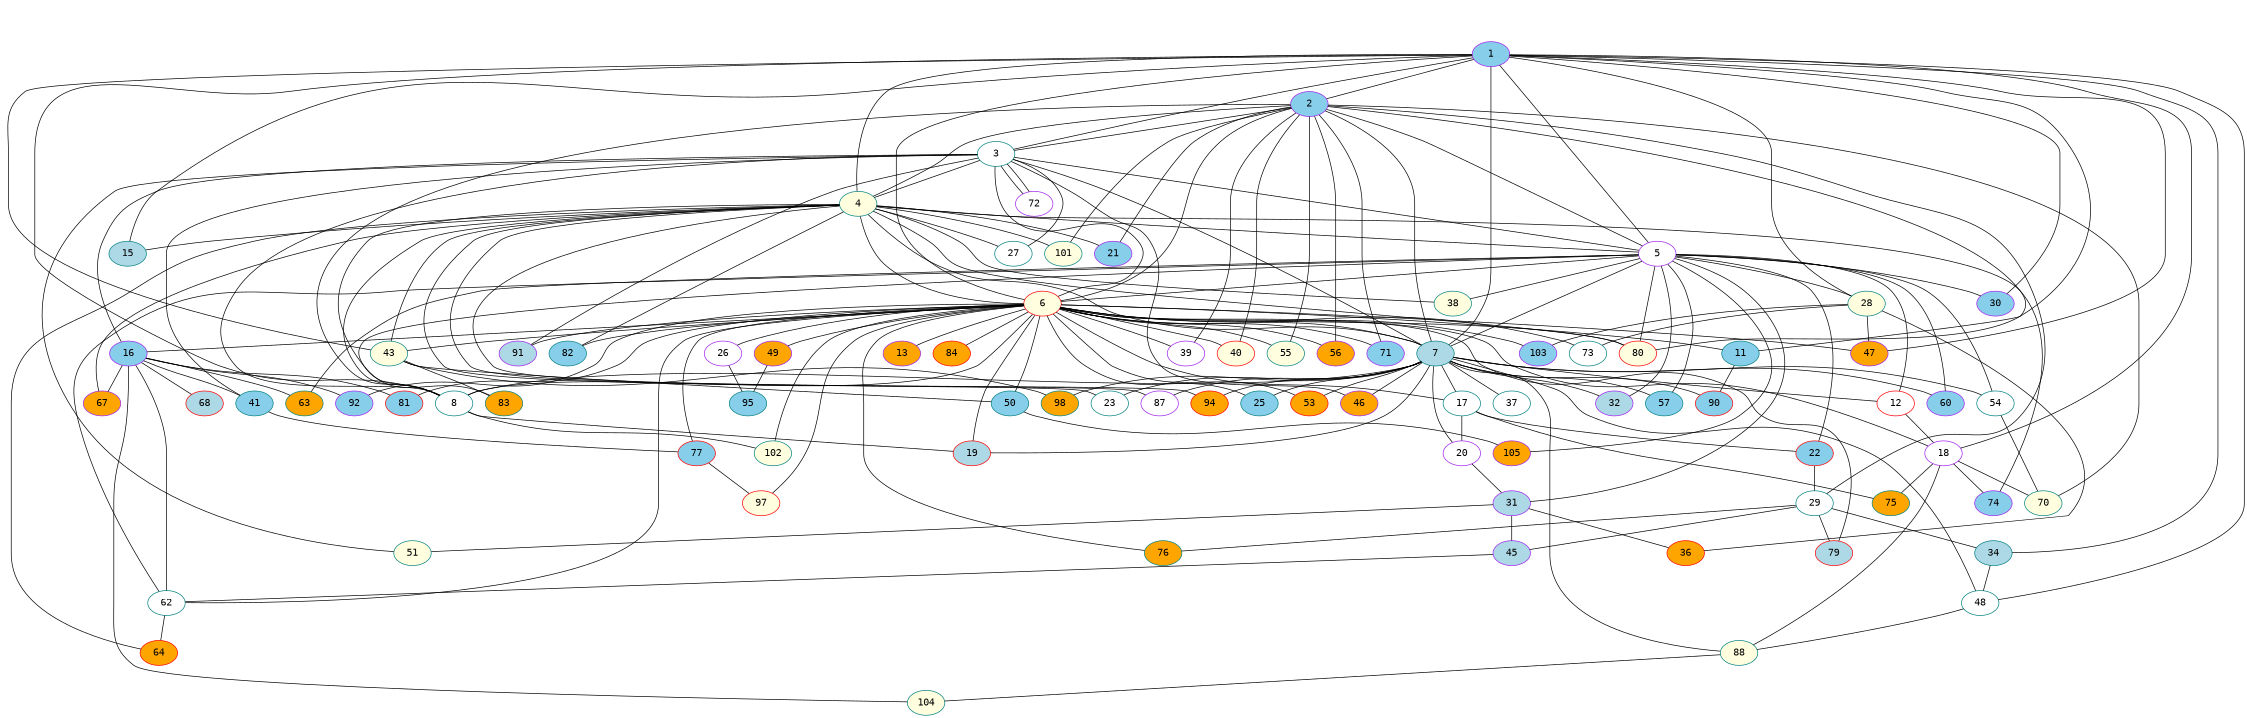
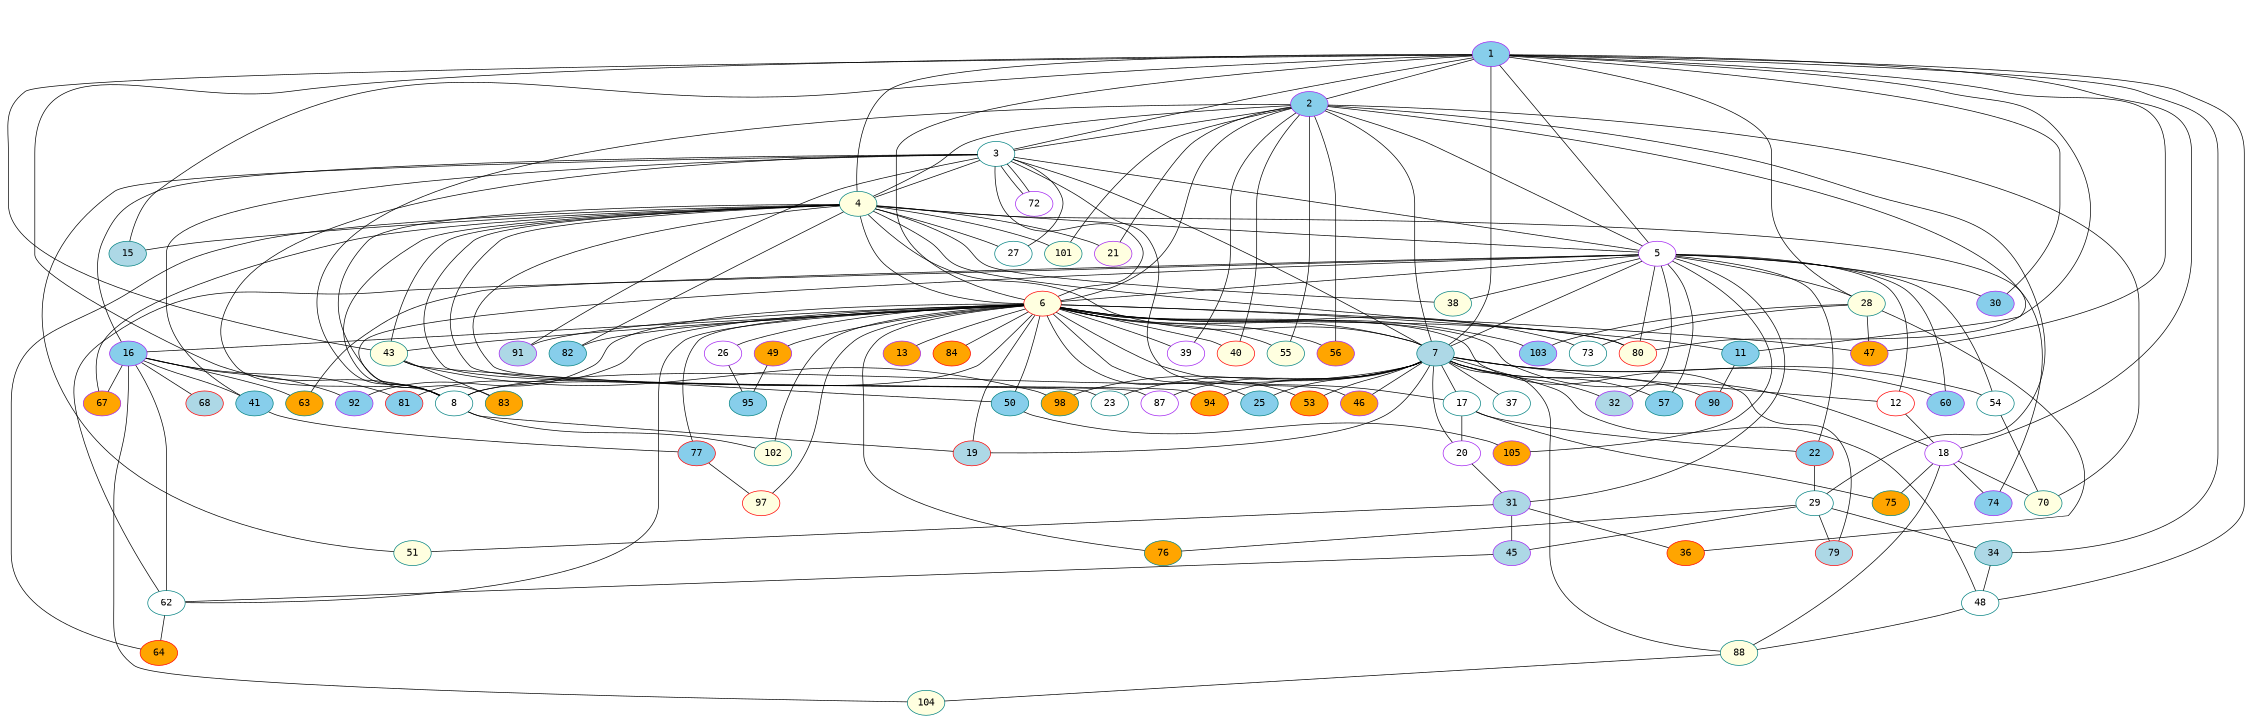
(1113, 254) -> (1113, 254)
(1386, 354) -> none
